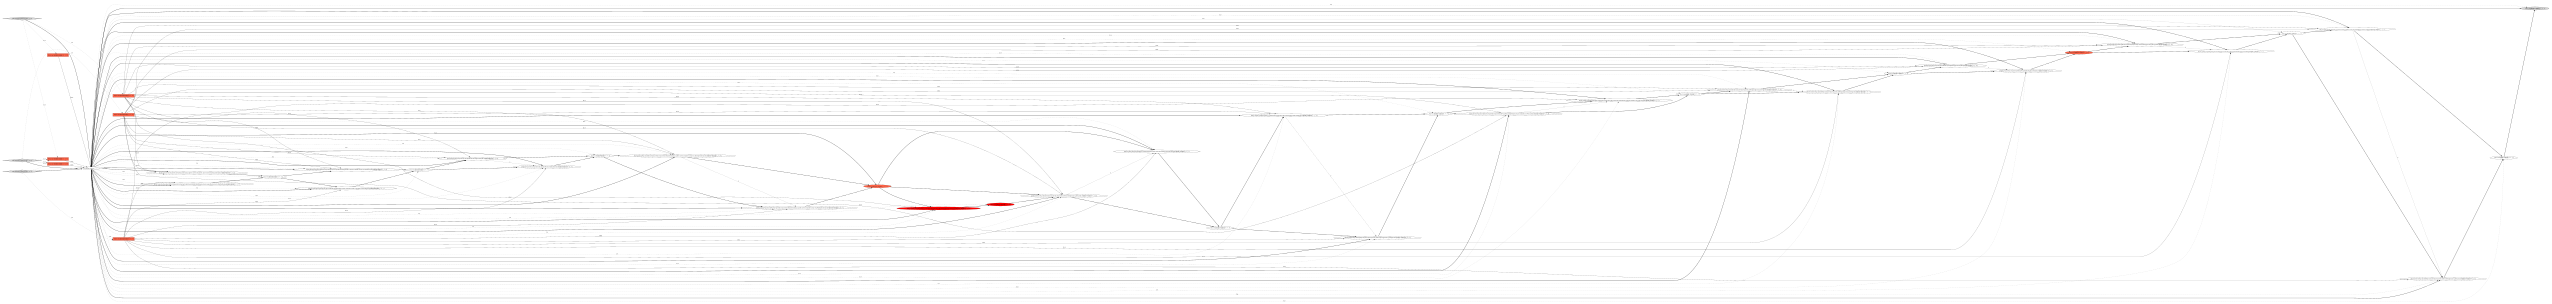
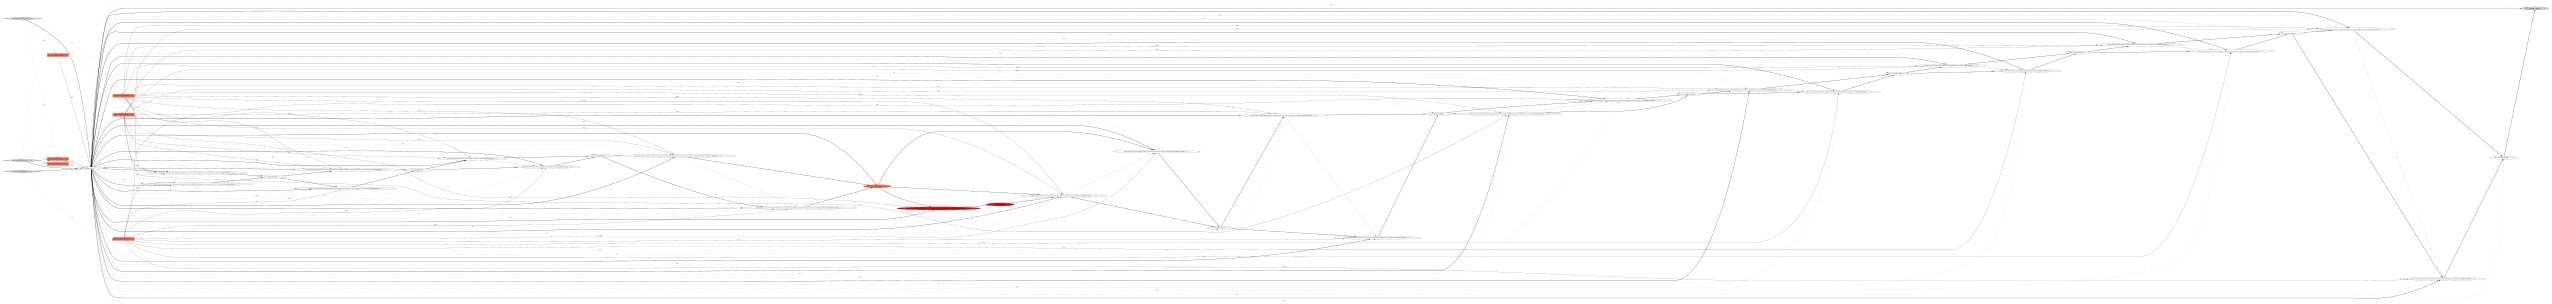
(2079, 53) -> (2079, 53)
(100, 217) -> (626, 251)
